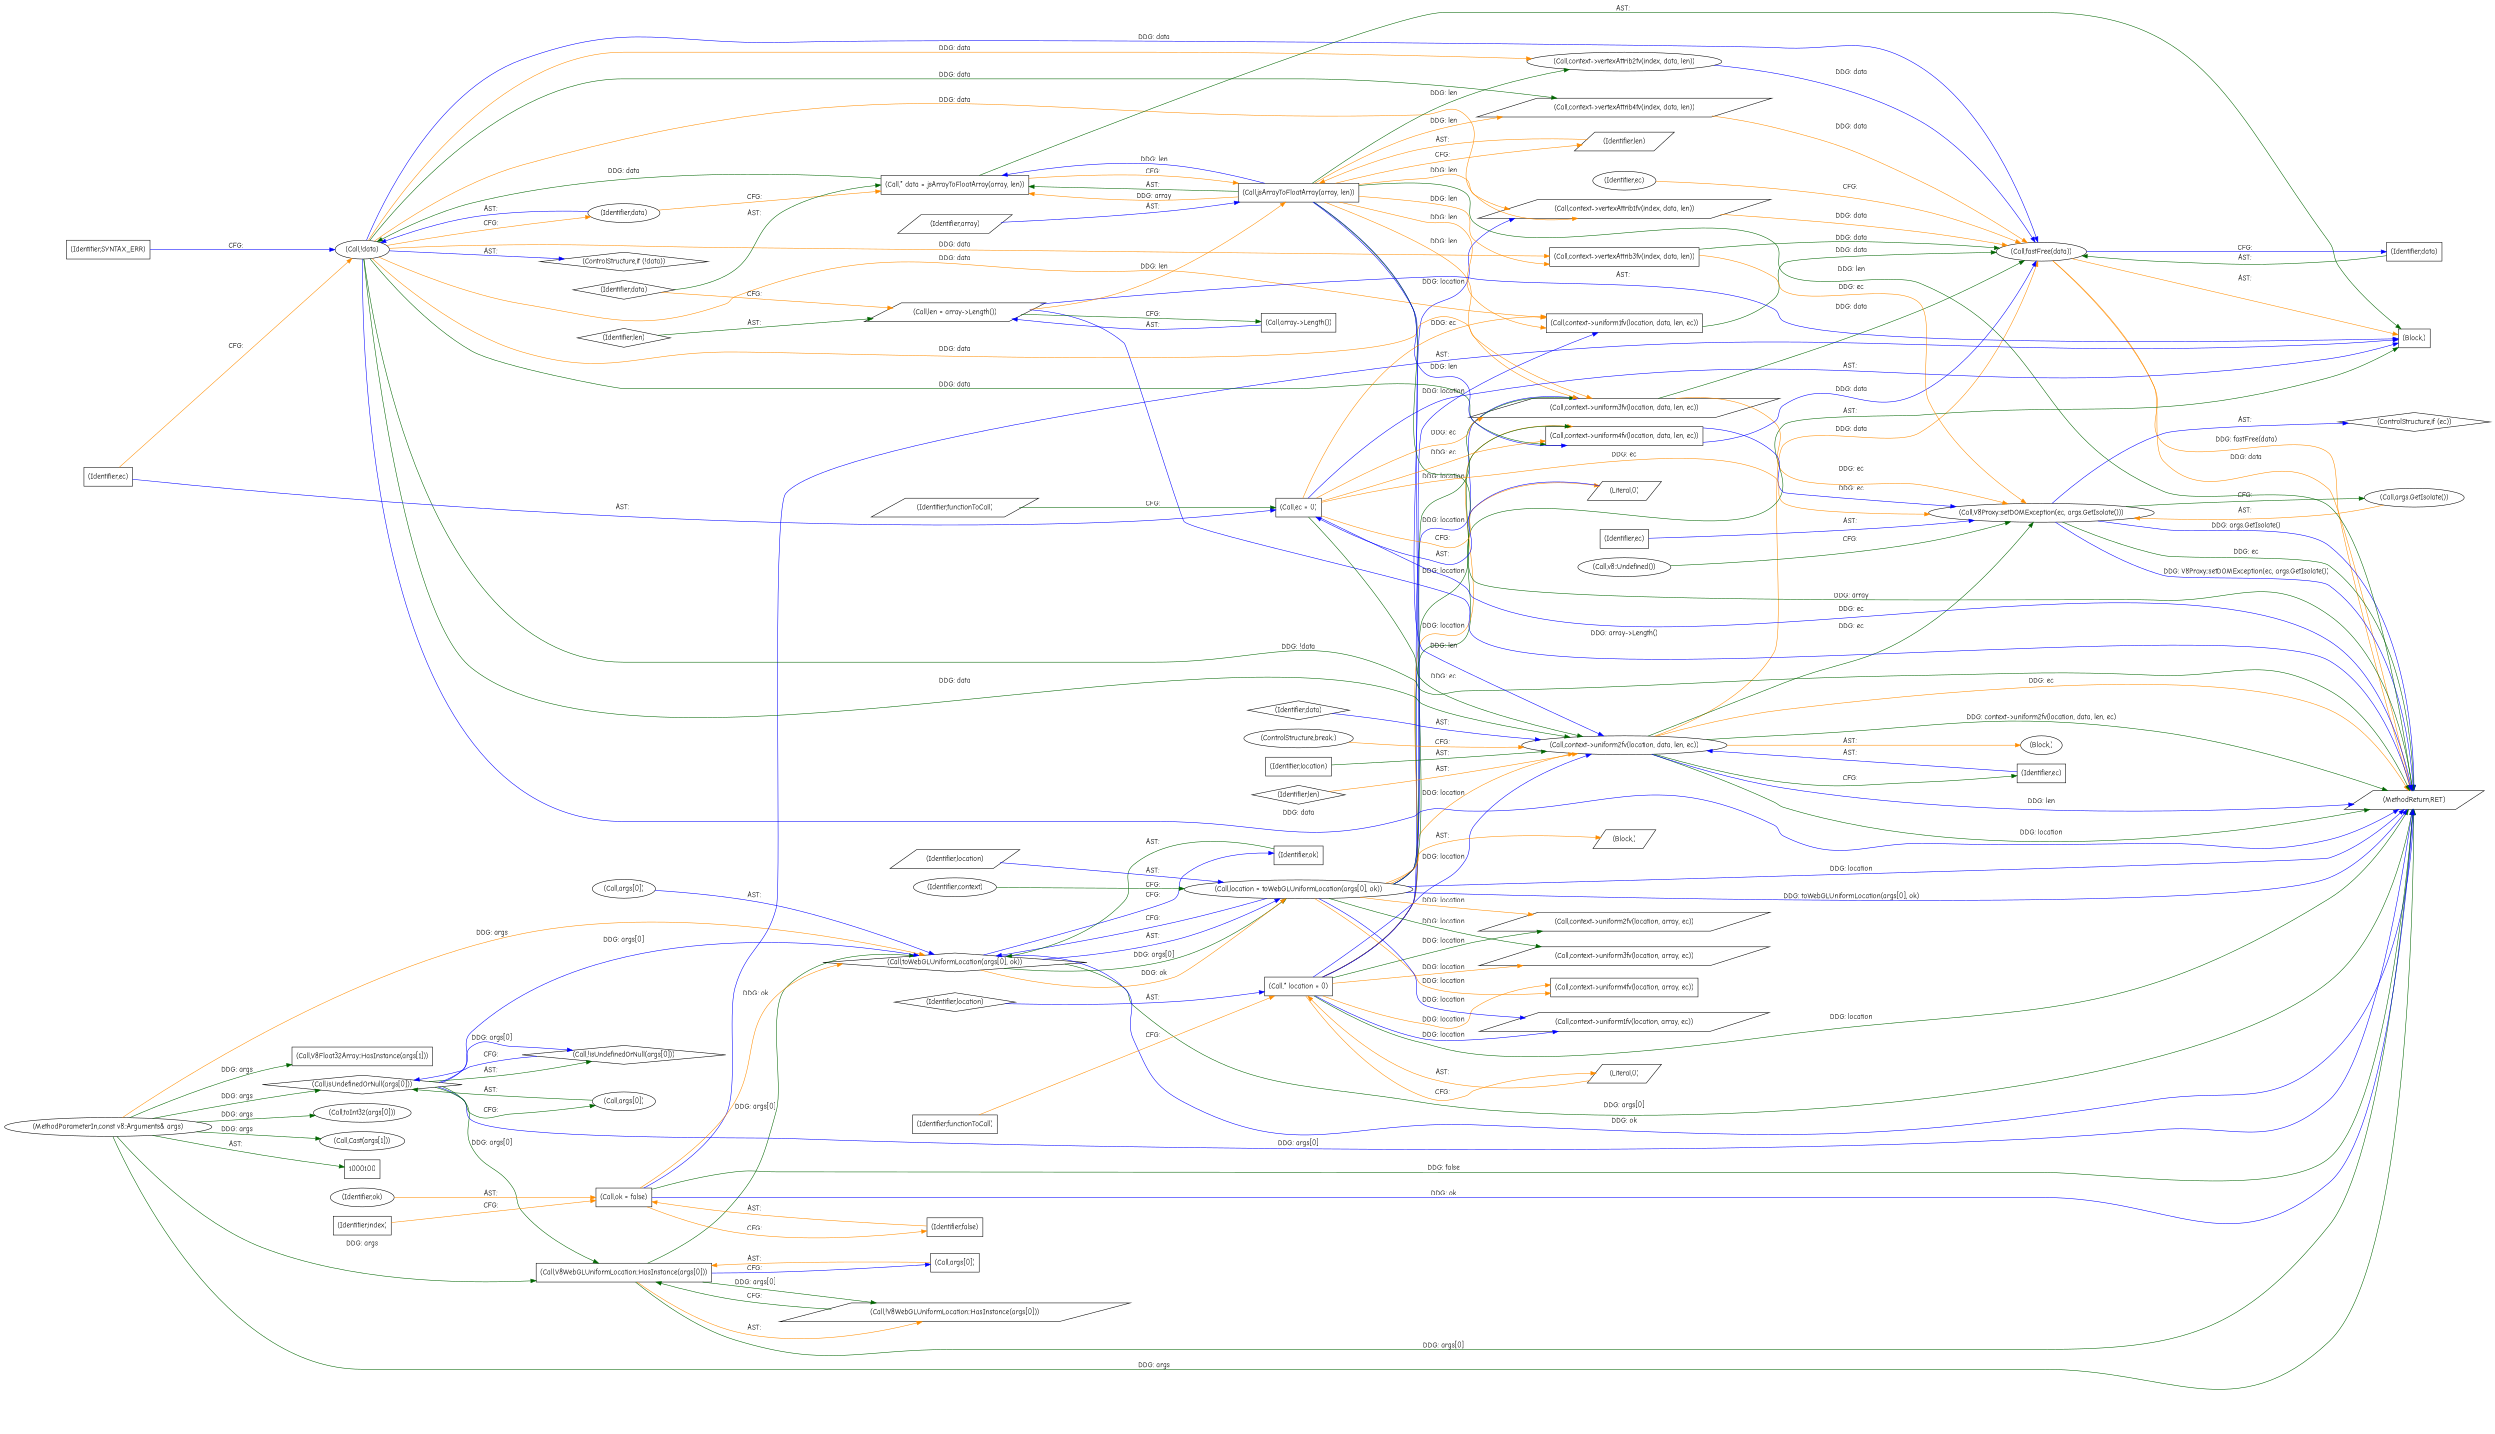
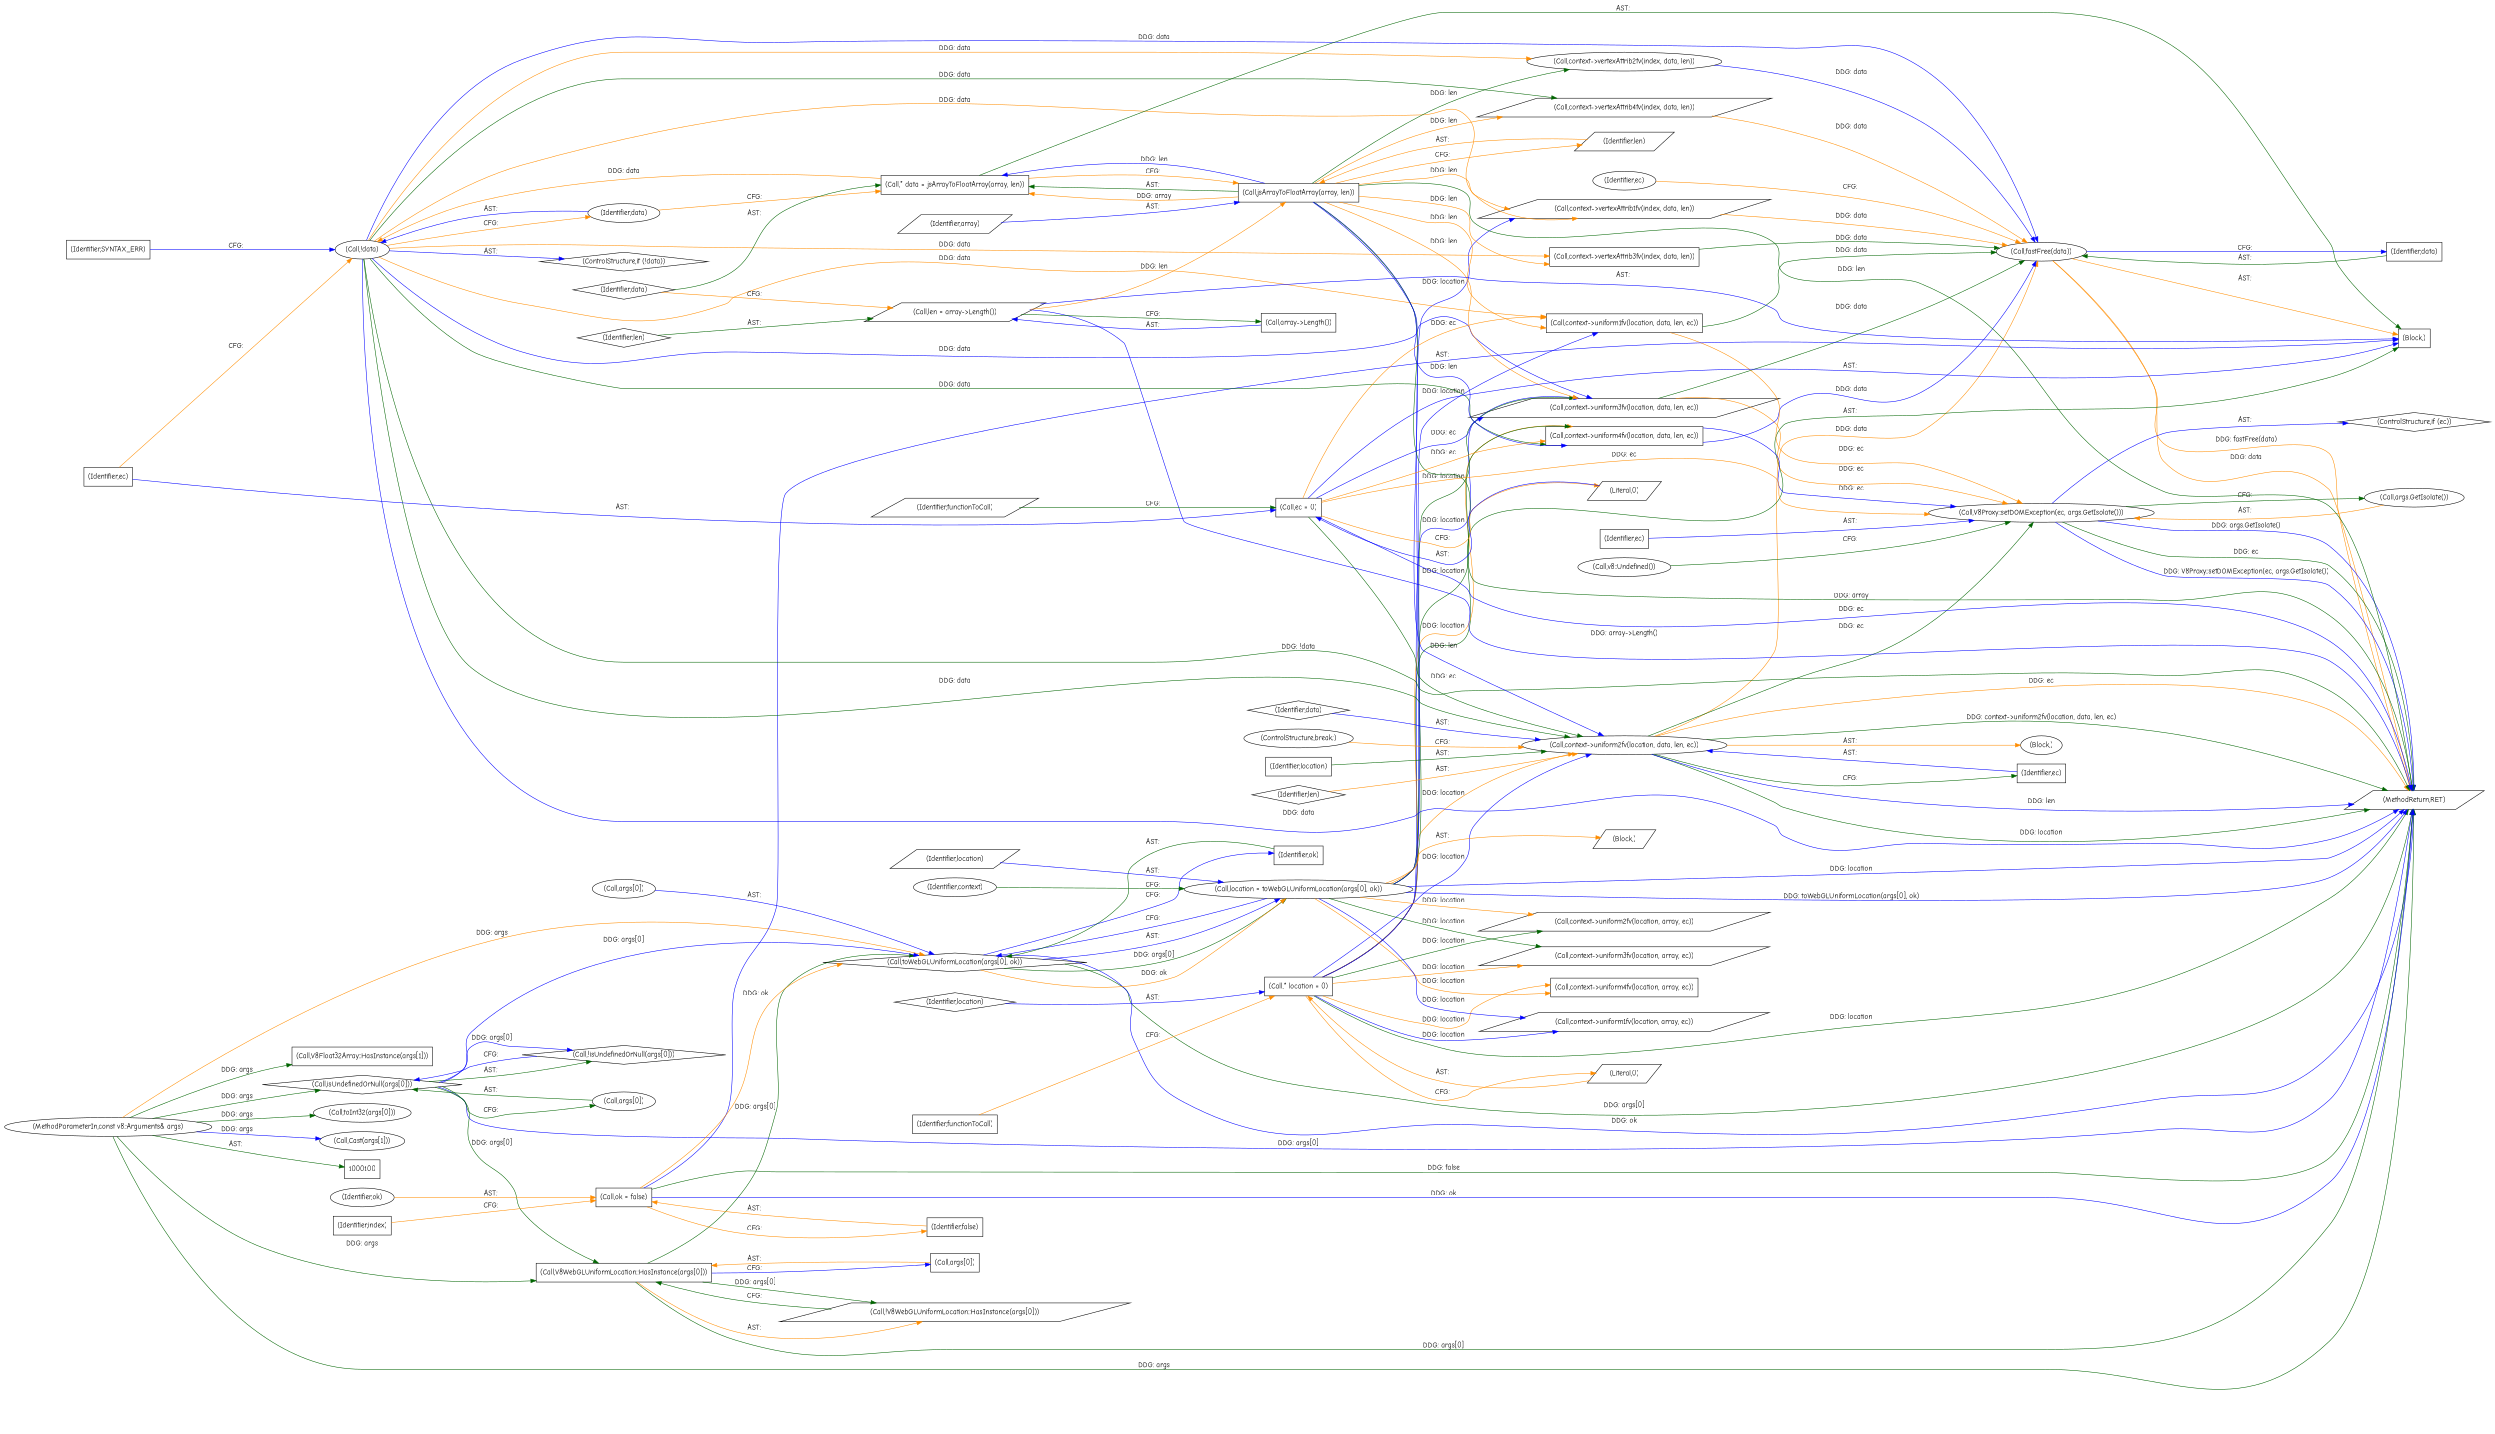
(627, 179) -> (627, 179)
(1920, 304) -> (1810, 462)
(982, 357) -> (982, 357)
(1399, 458) -> (1399, 458)
(256, 1135) -> (256, 1135)
